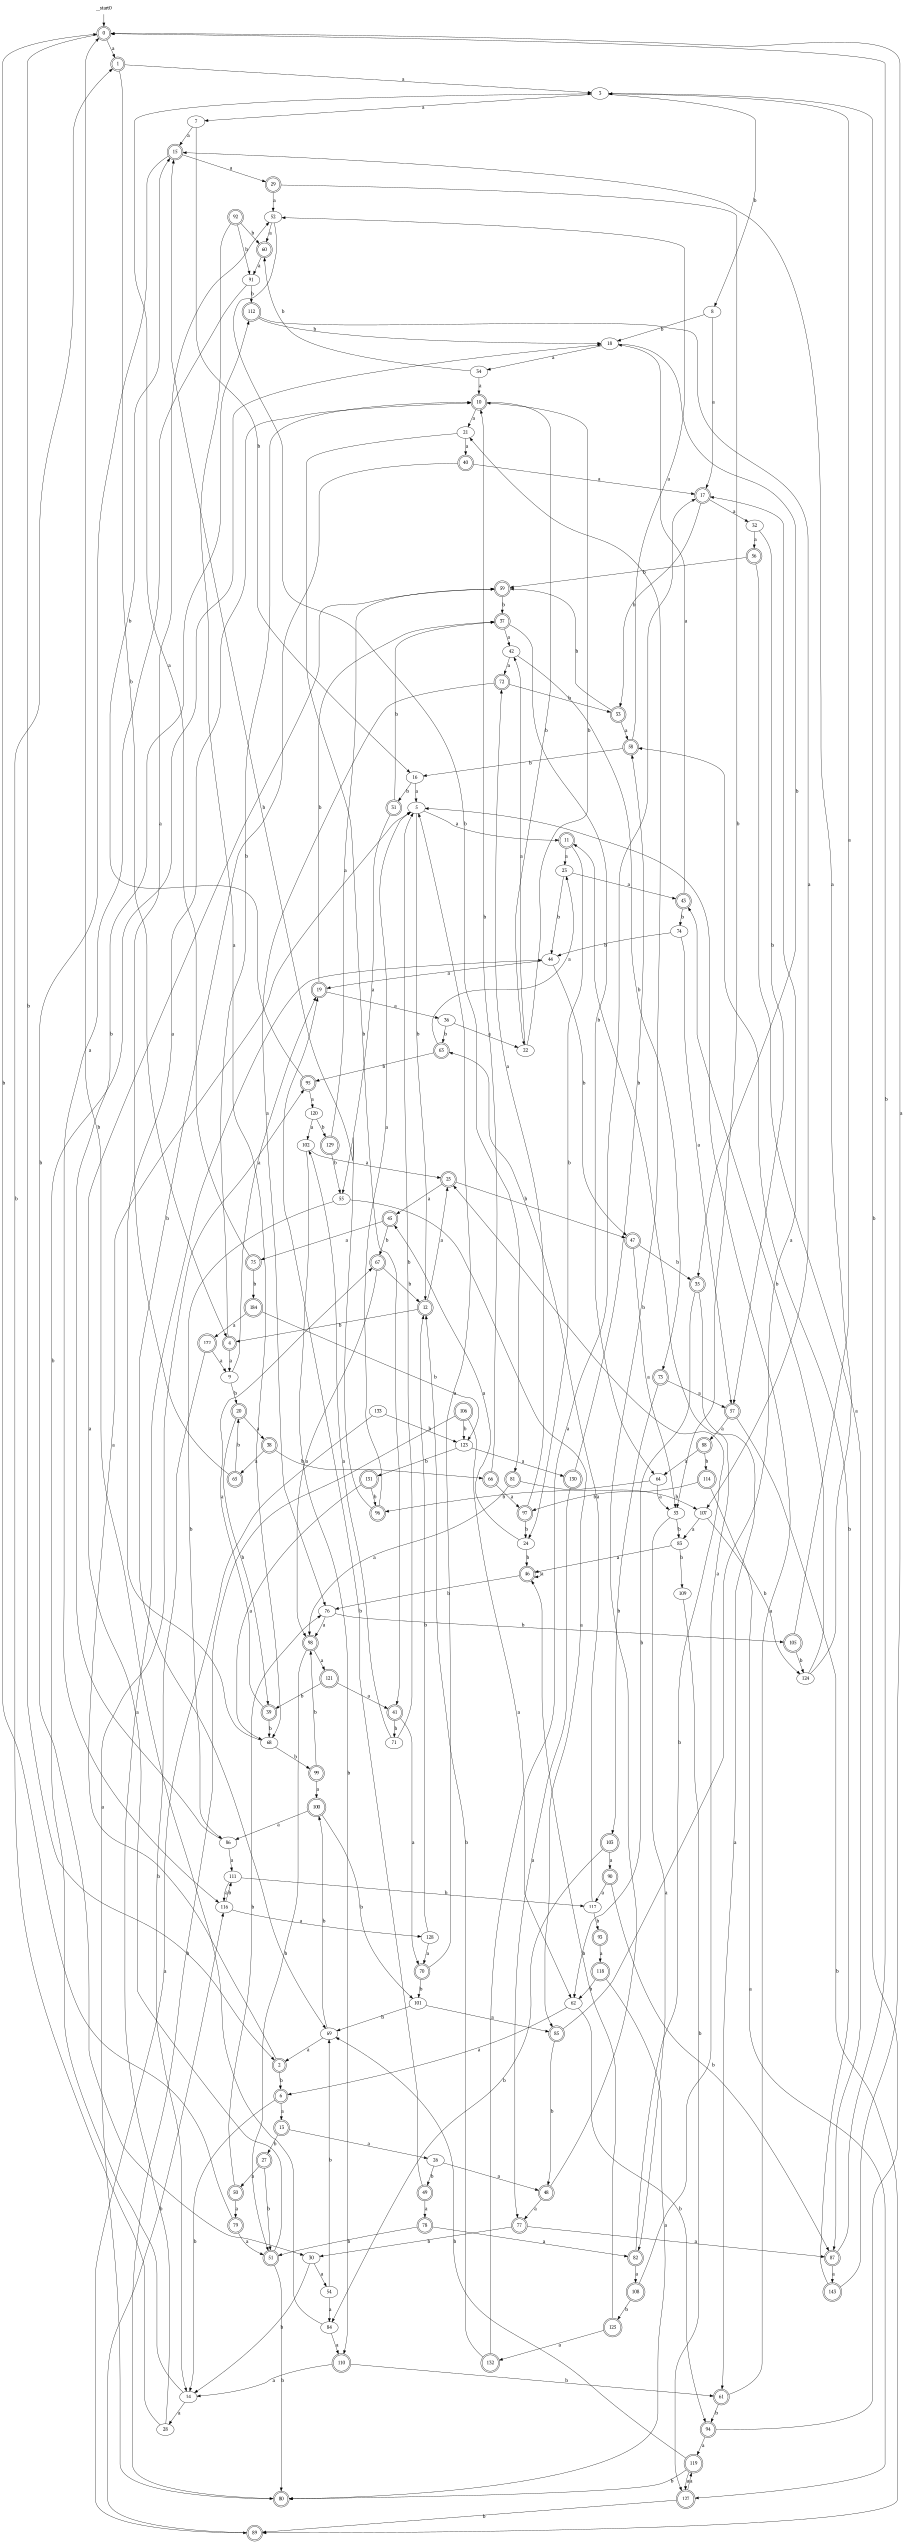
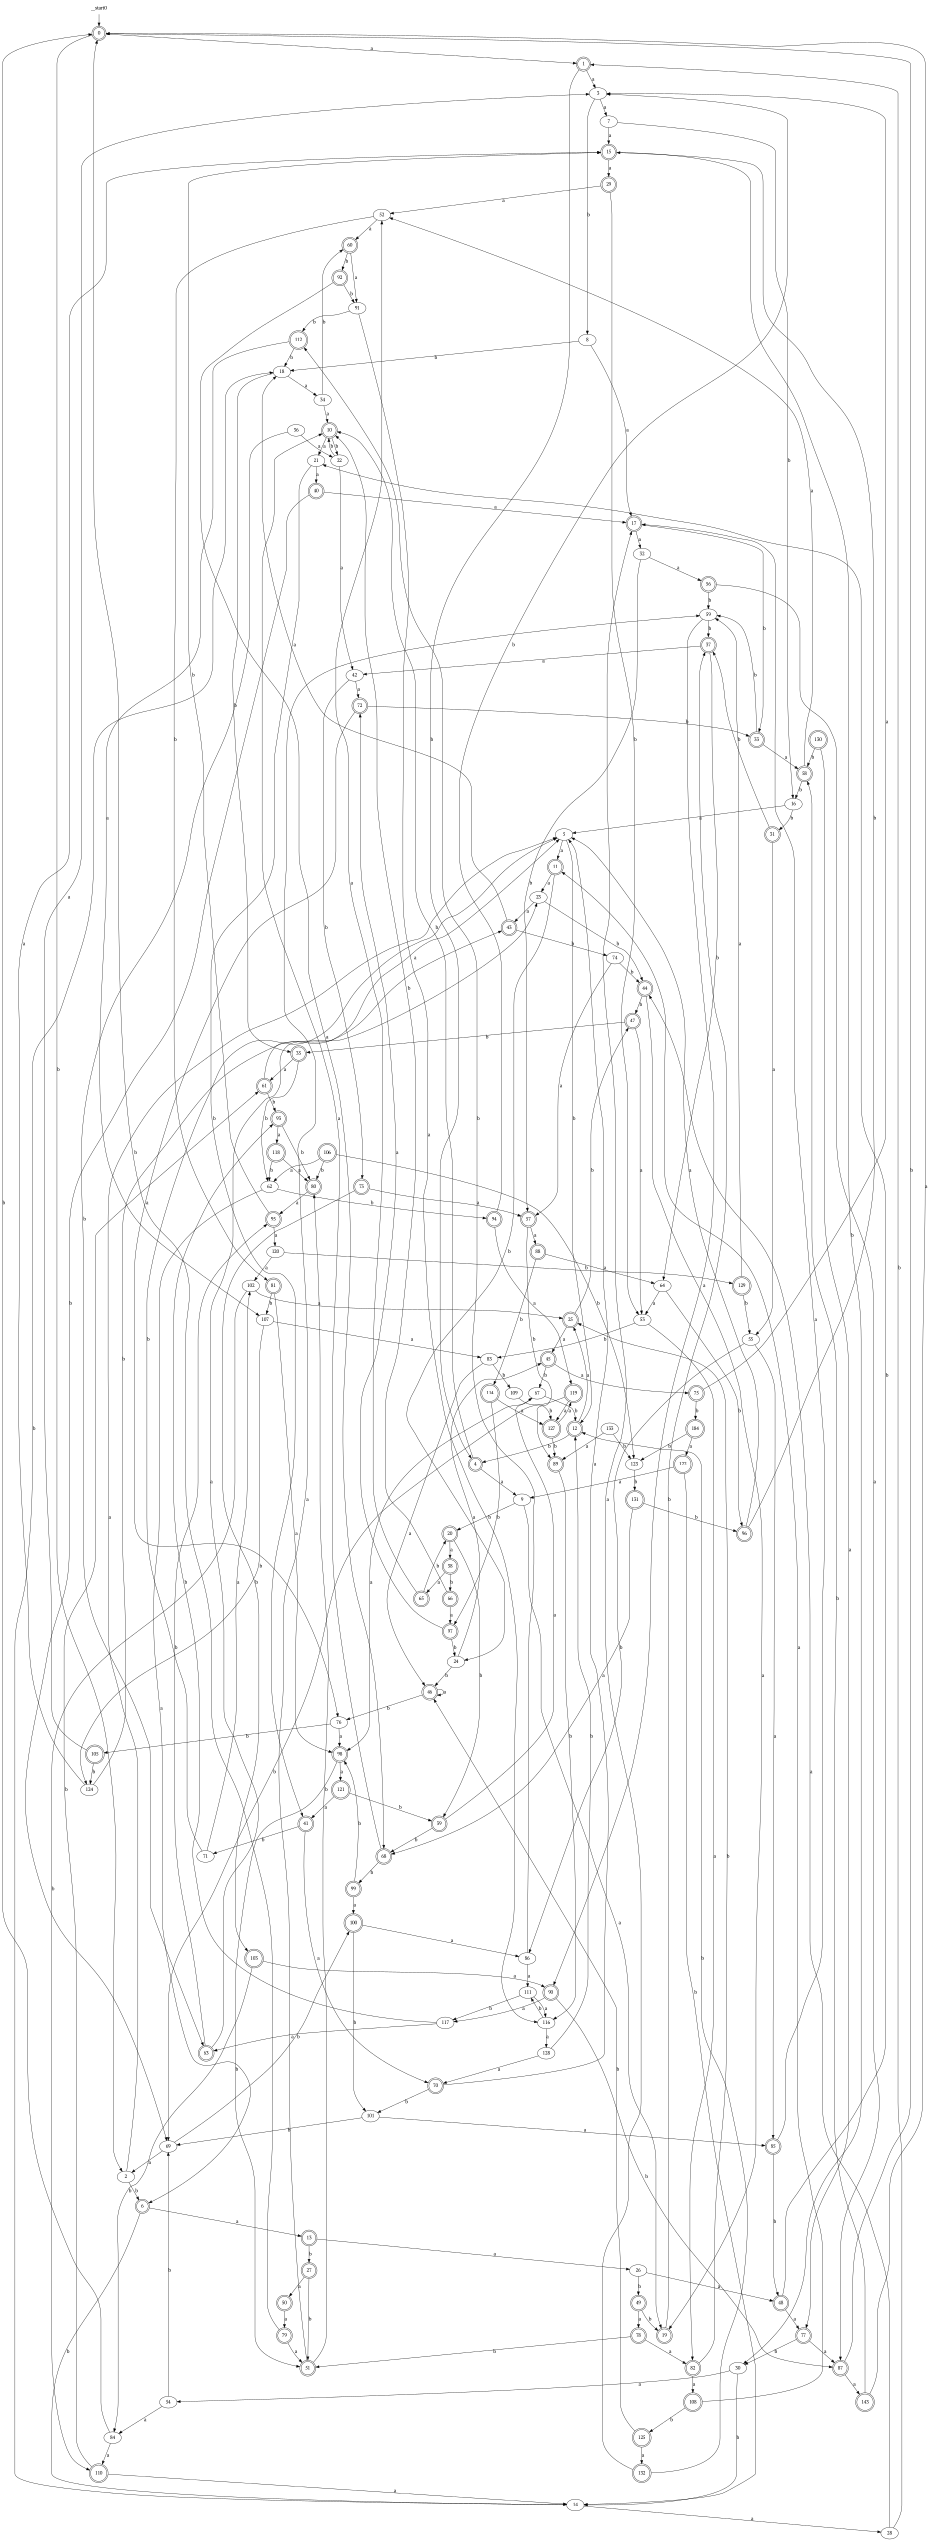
(249, 232) -> (345, 260)
(502, 589) -> (708, 615)
(550, 960) -> (645, 989)
(381, 1005) -> none
(378, 1263) -> (537, 1393)
none -> (695, 1306)
(514, 1461) -> none
(269, 1743) -> (384, 1856)
(251, 1890) -> none
(279, 2065) -> (126, 2177)
(715, 2412) -> (271, 1102)
(491, 2495) -> (295, 1151)
